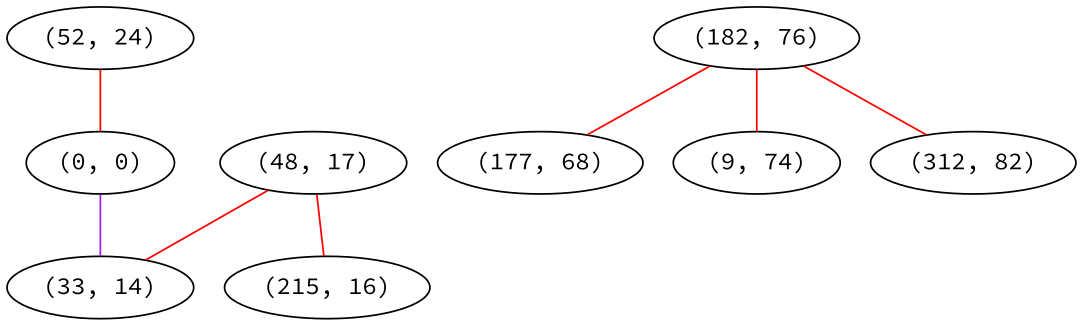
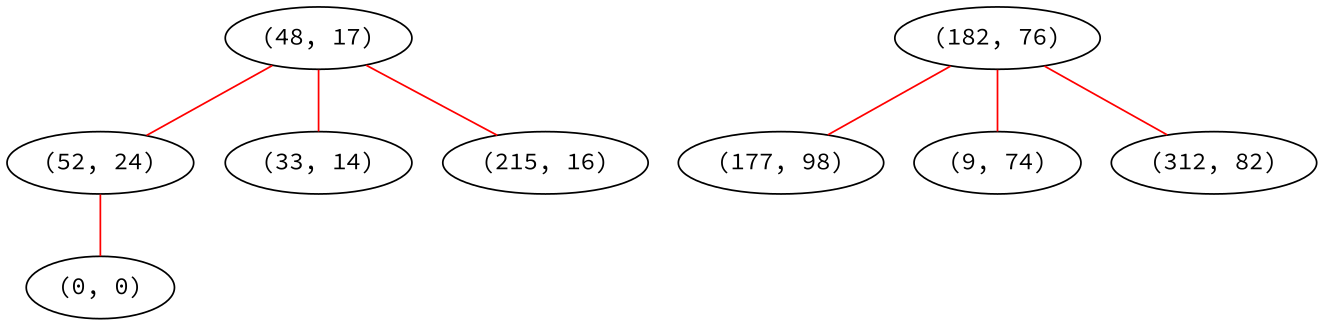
none -> (209, 100)
(540, 163) -> (781, 163)
(100, 225) -> none
